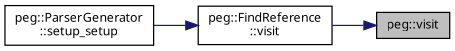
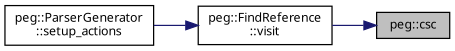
(79, 25) -> (79, 25)
(413, 25) -> (413, 25)
